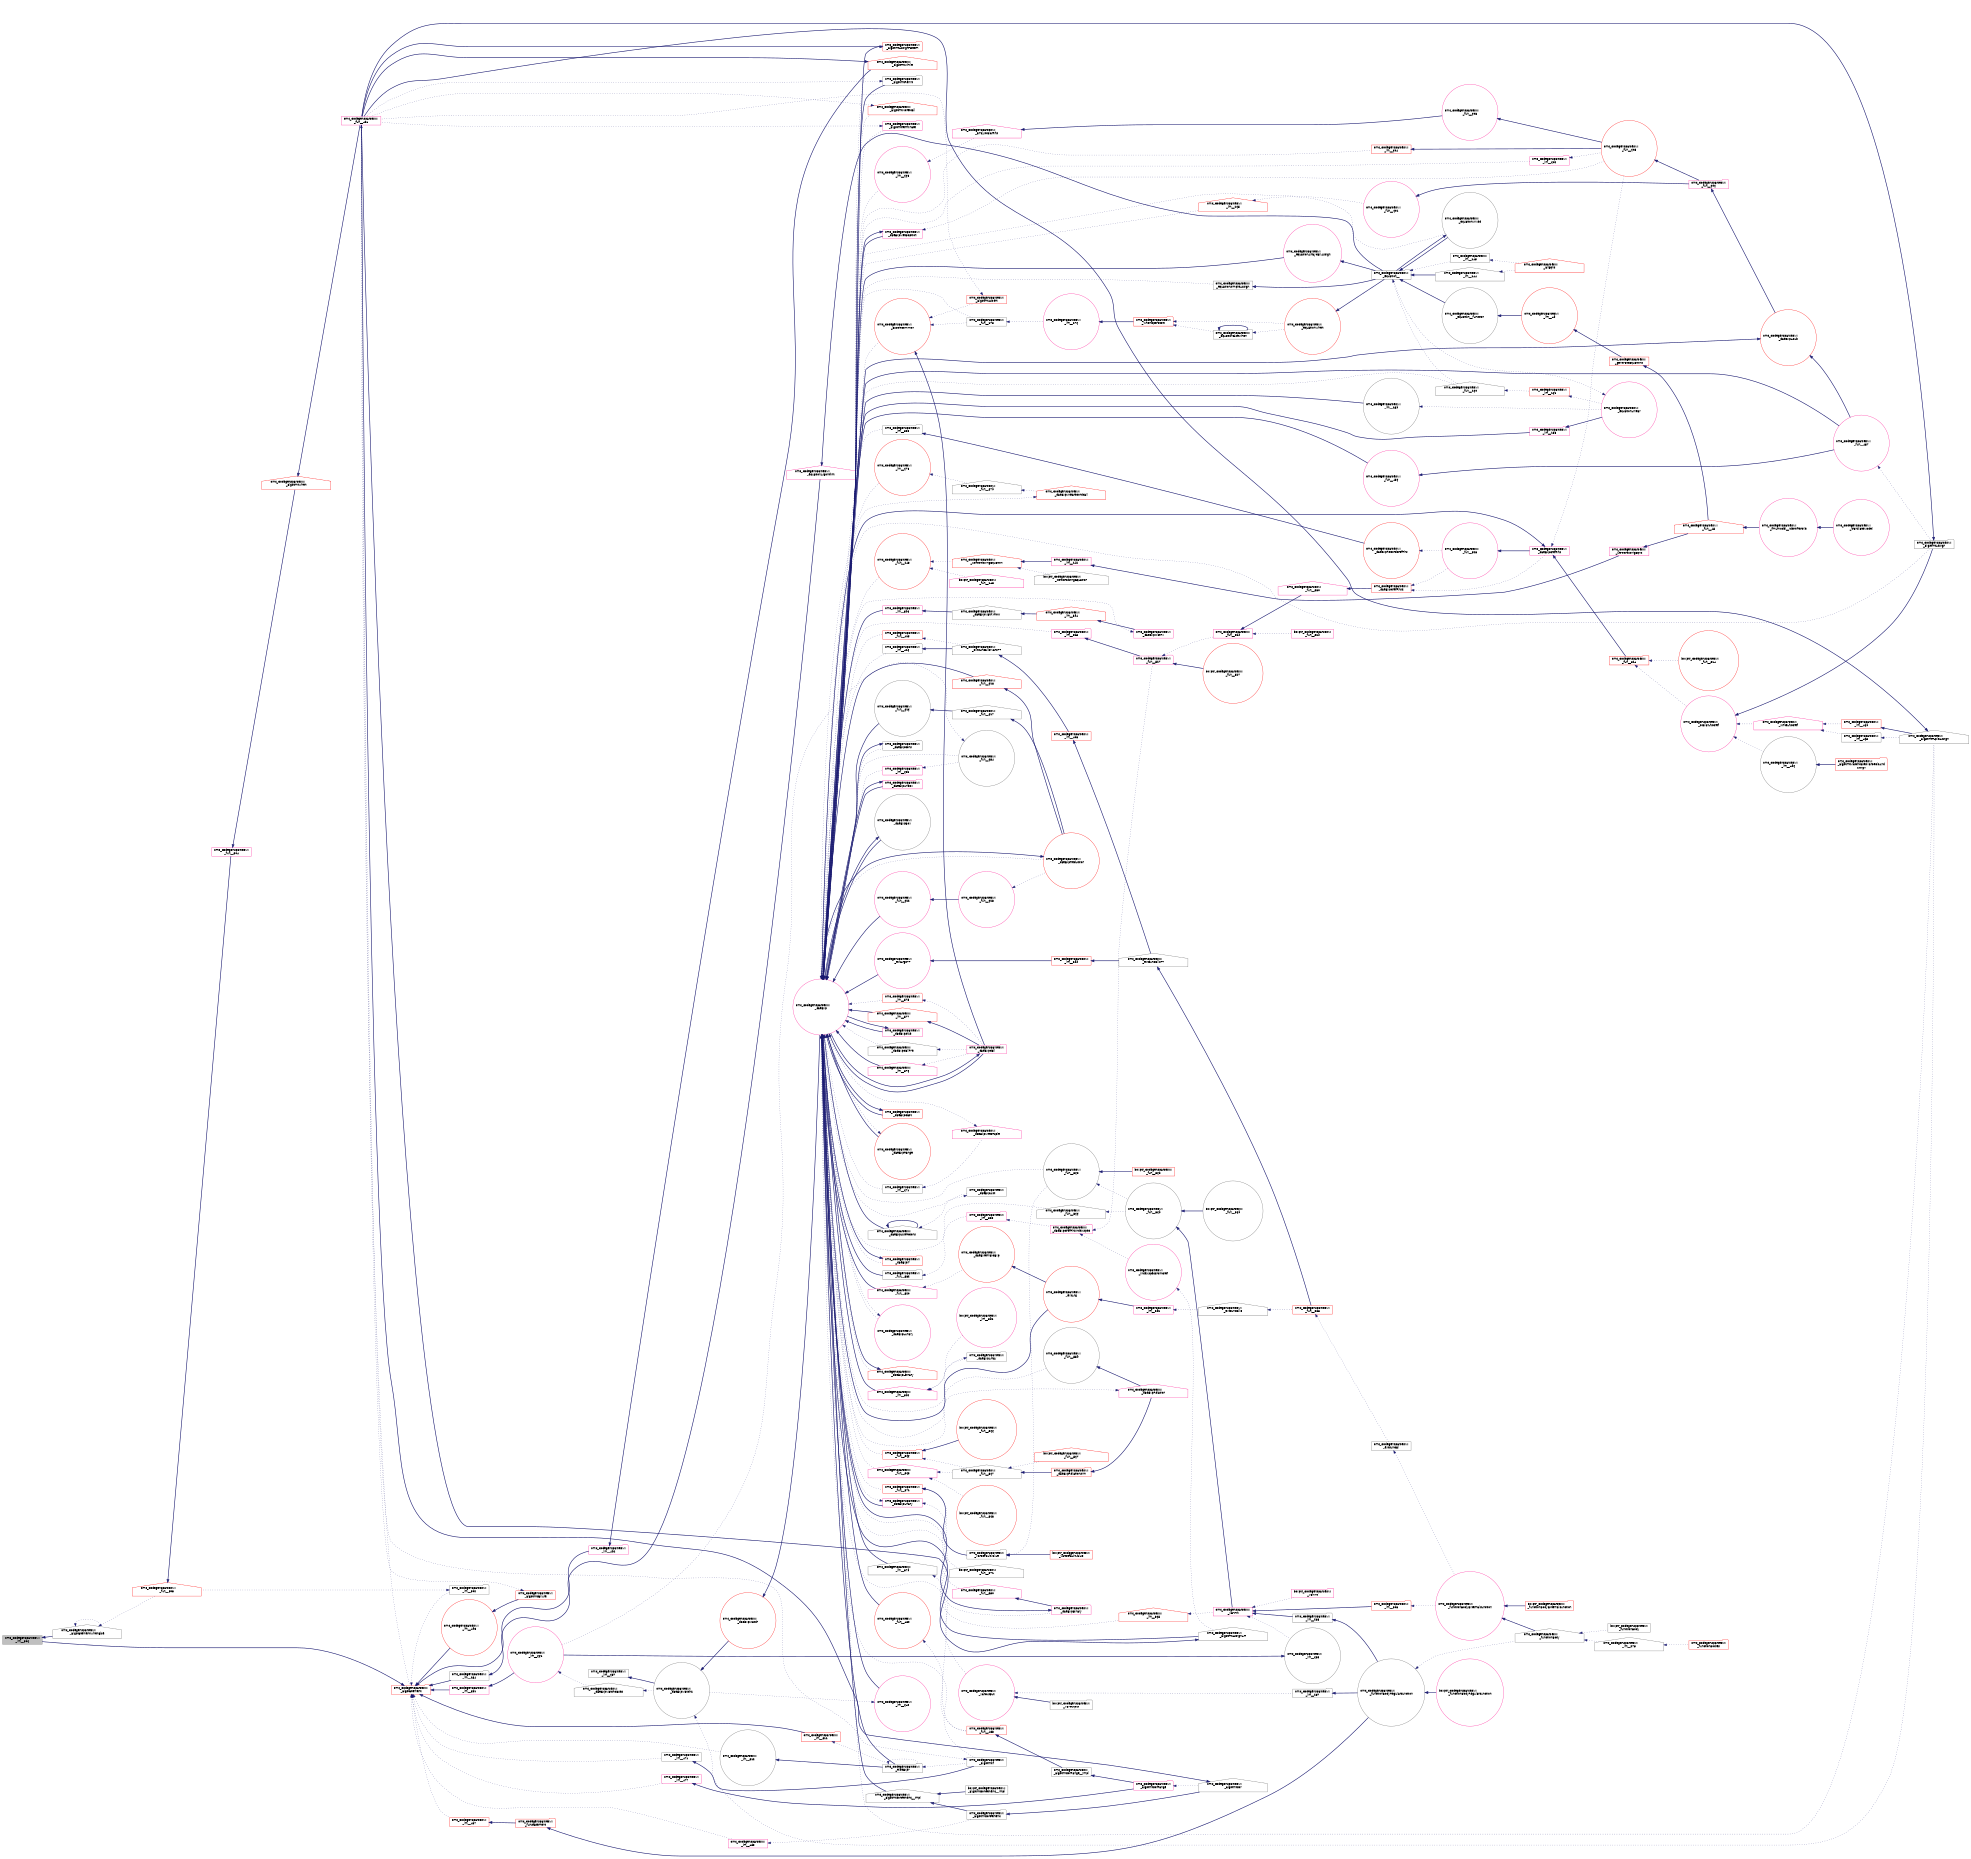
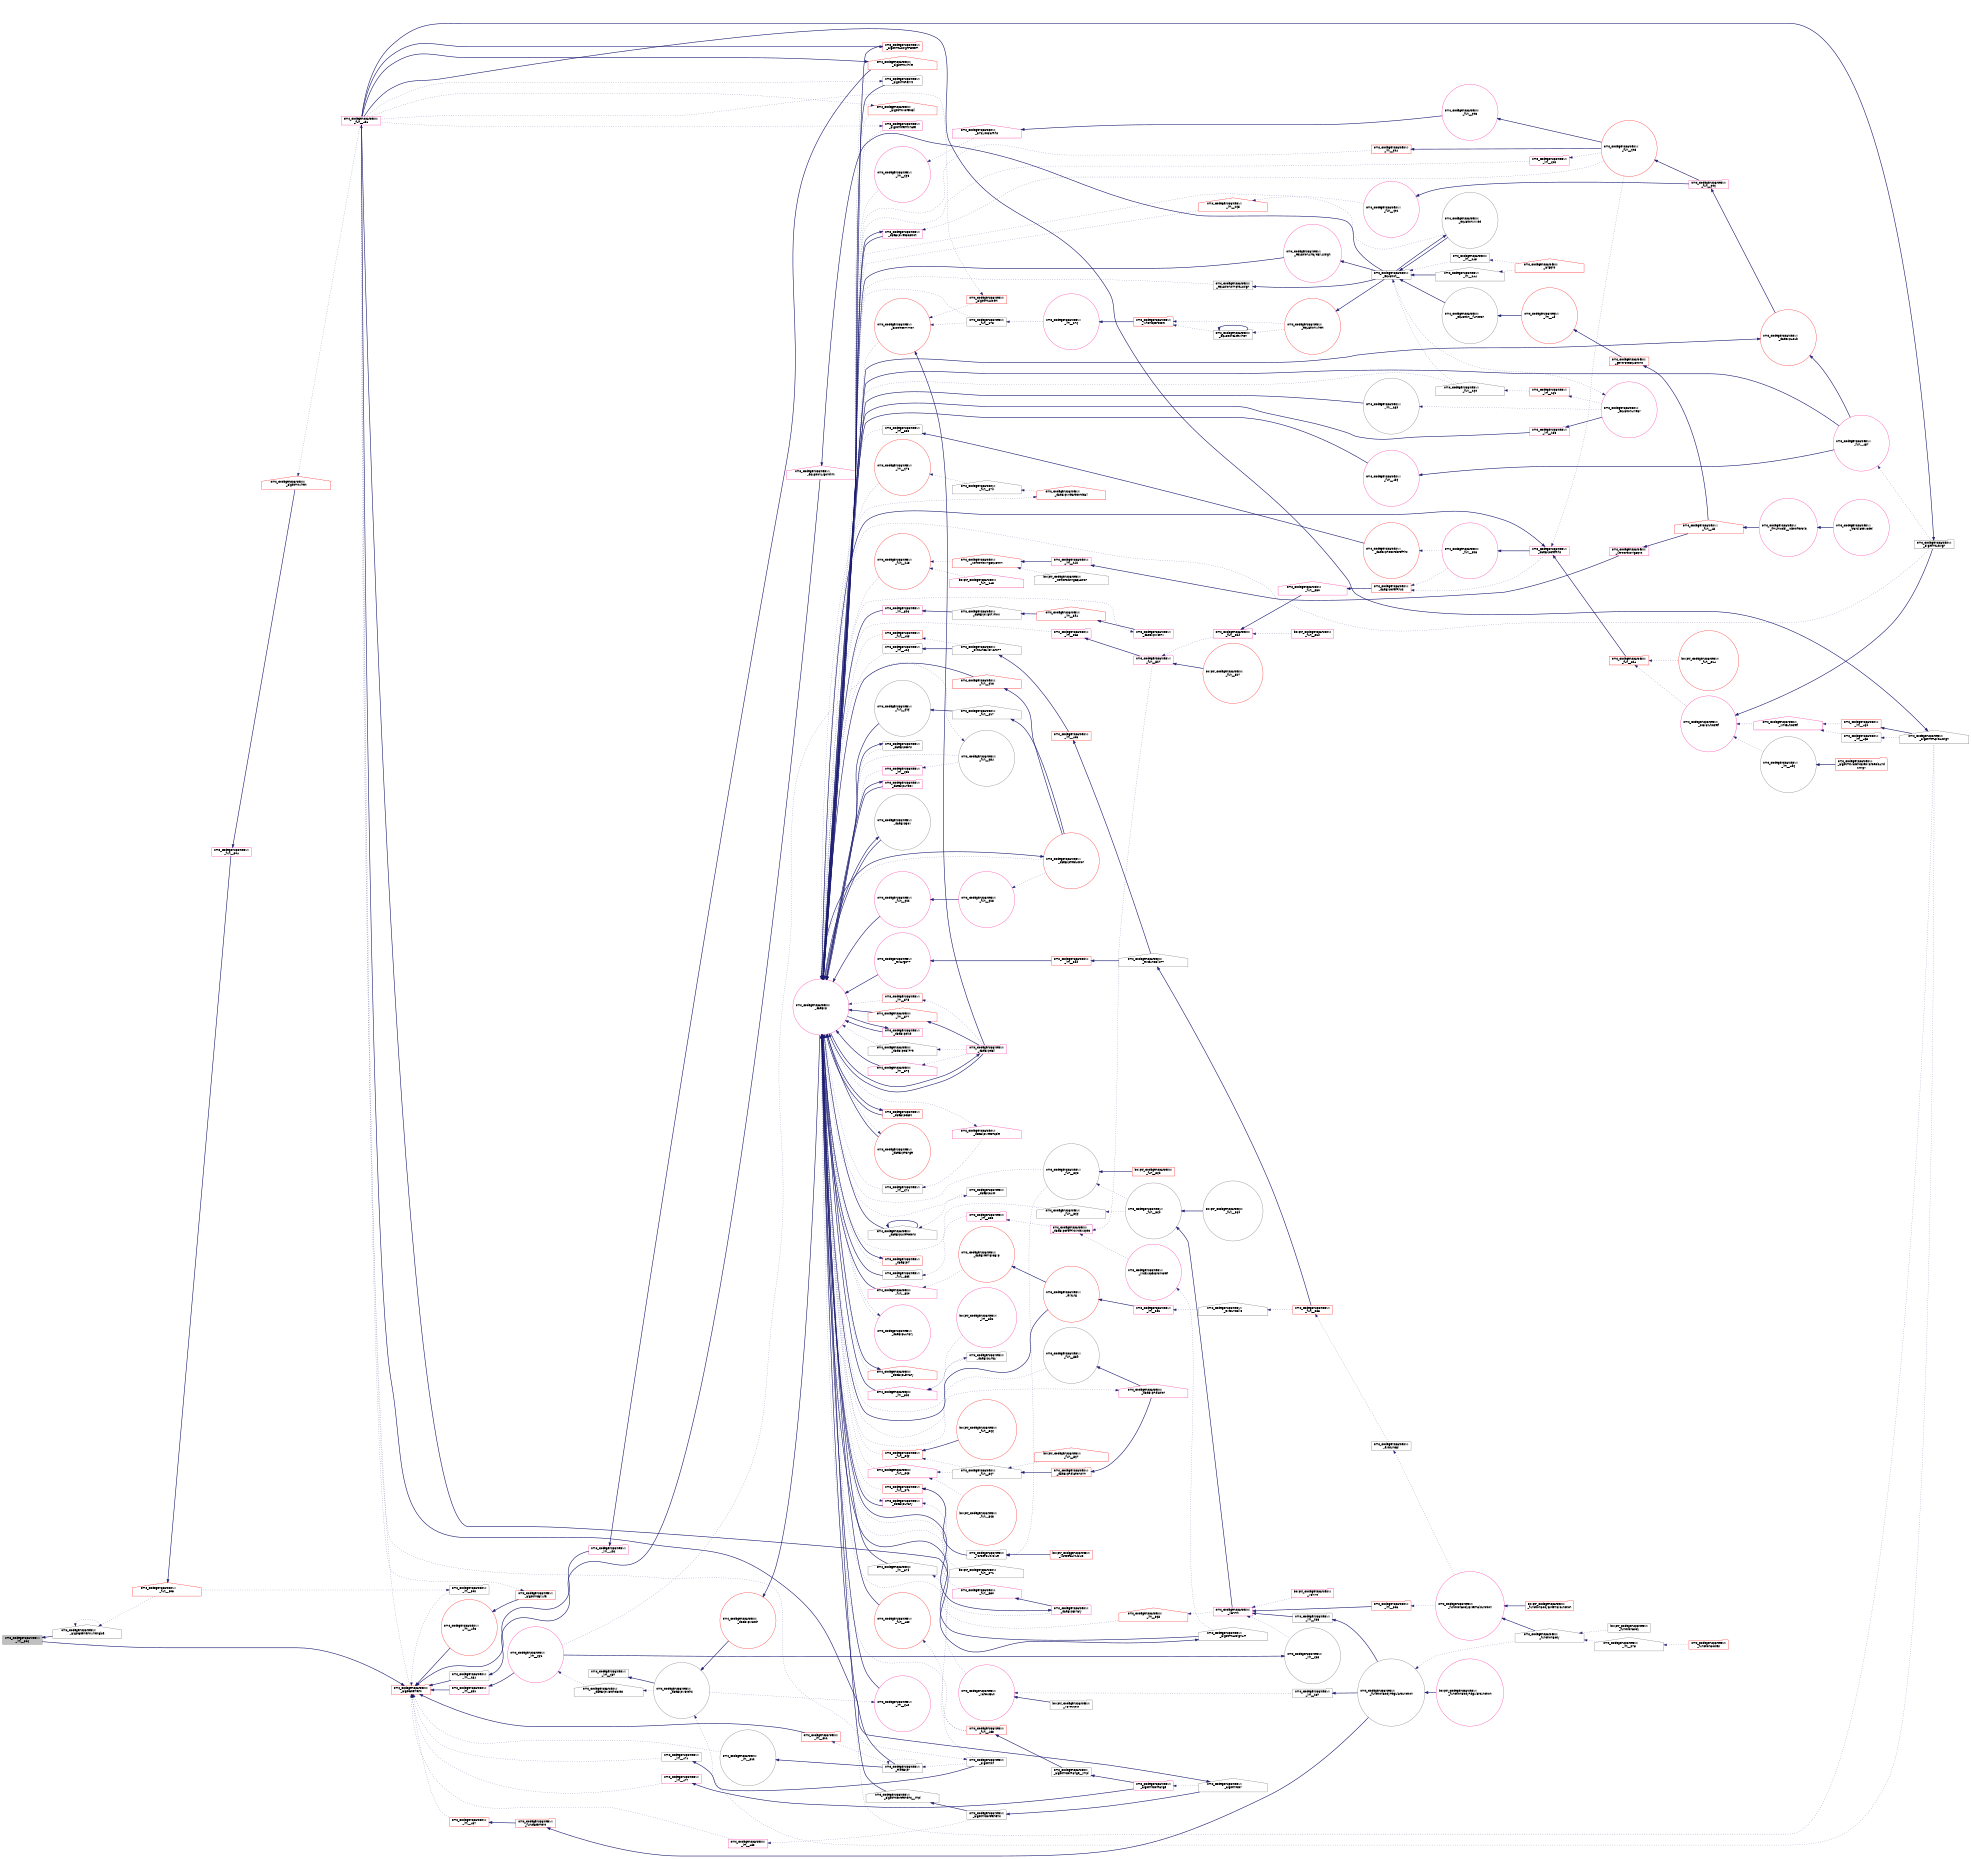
(329, 299) -> (329, 299)
(987, 1790) -> none
